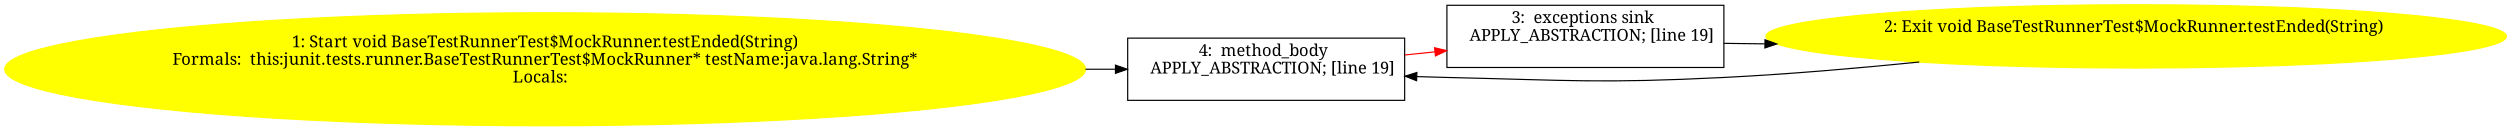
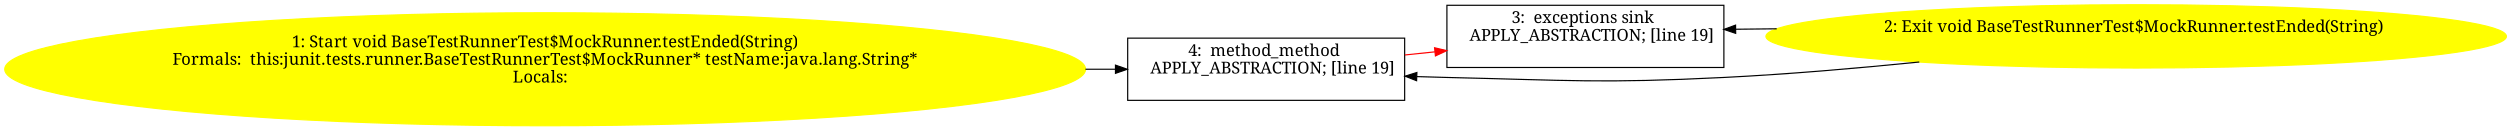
(1744, 44) -> (1756, 29)
(1266, 69) -> (1266, 69)
